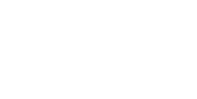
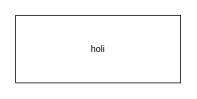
none -> (98, 49)
